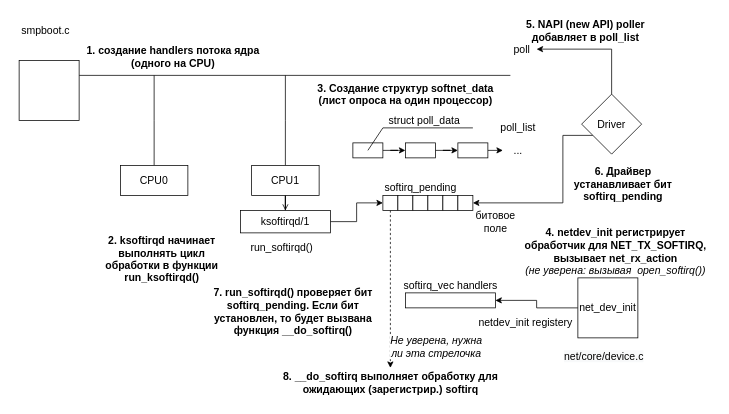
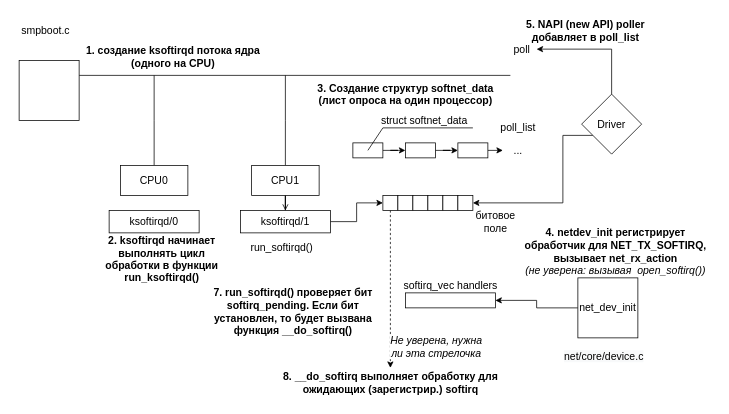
(173, 57) -> (173, 57)
(425, 120) -> (425, 120)
(623, 184) -> none
(420, 188) -> none
none -> (154, 222)
(525, 323) -> none
